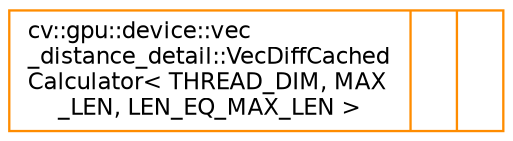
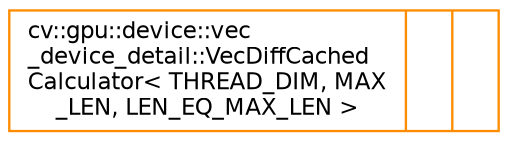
(210, 57) -> (199, 57)
